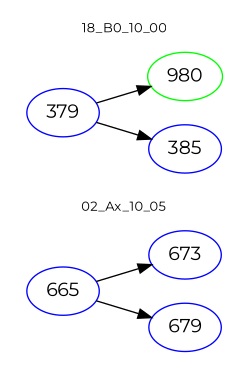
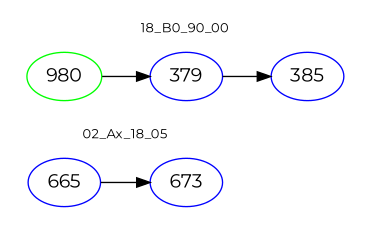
(125, 29) -> (185, 29)
(117, 97) -> (119, 76)
(124, 207) -> (125, 135)
(185, 327) -> none
